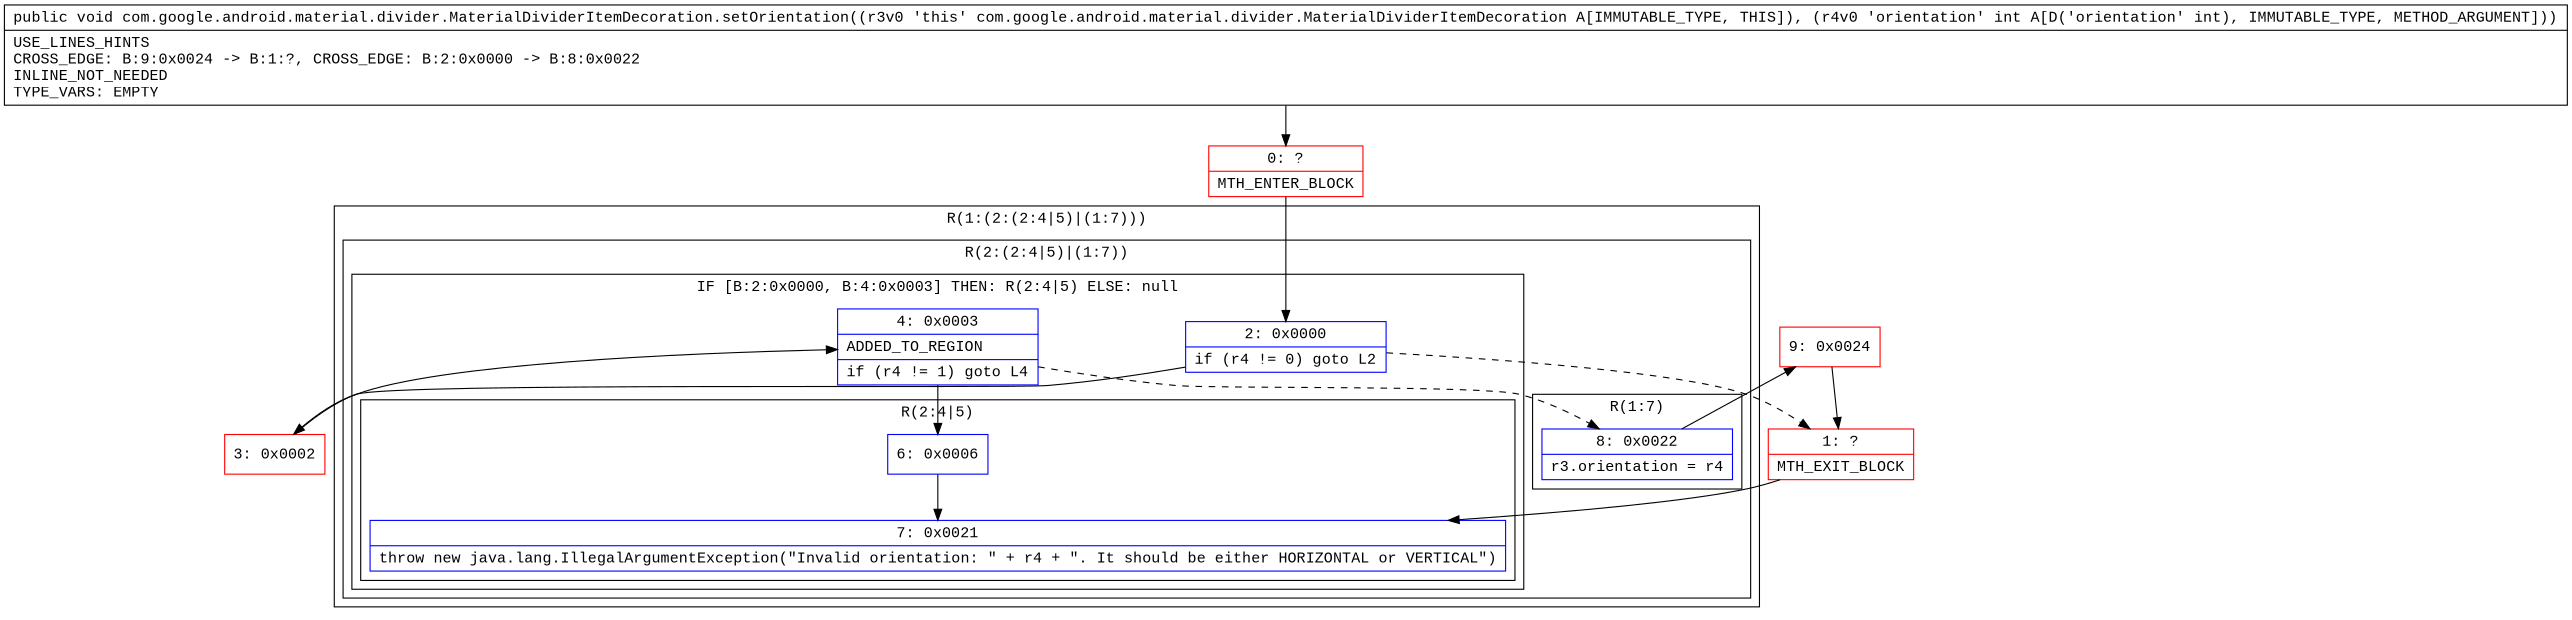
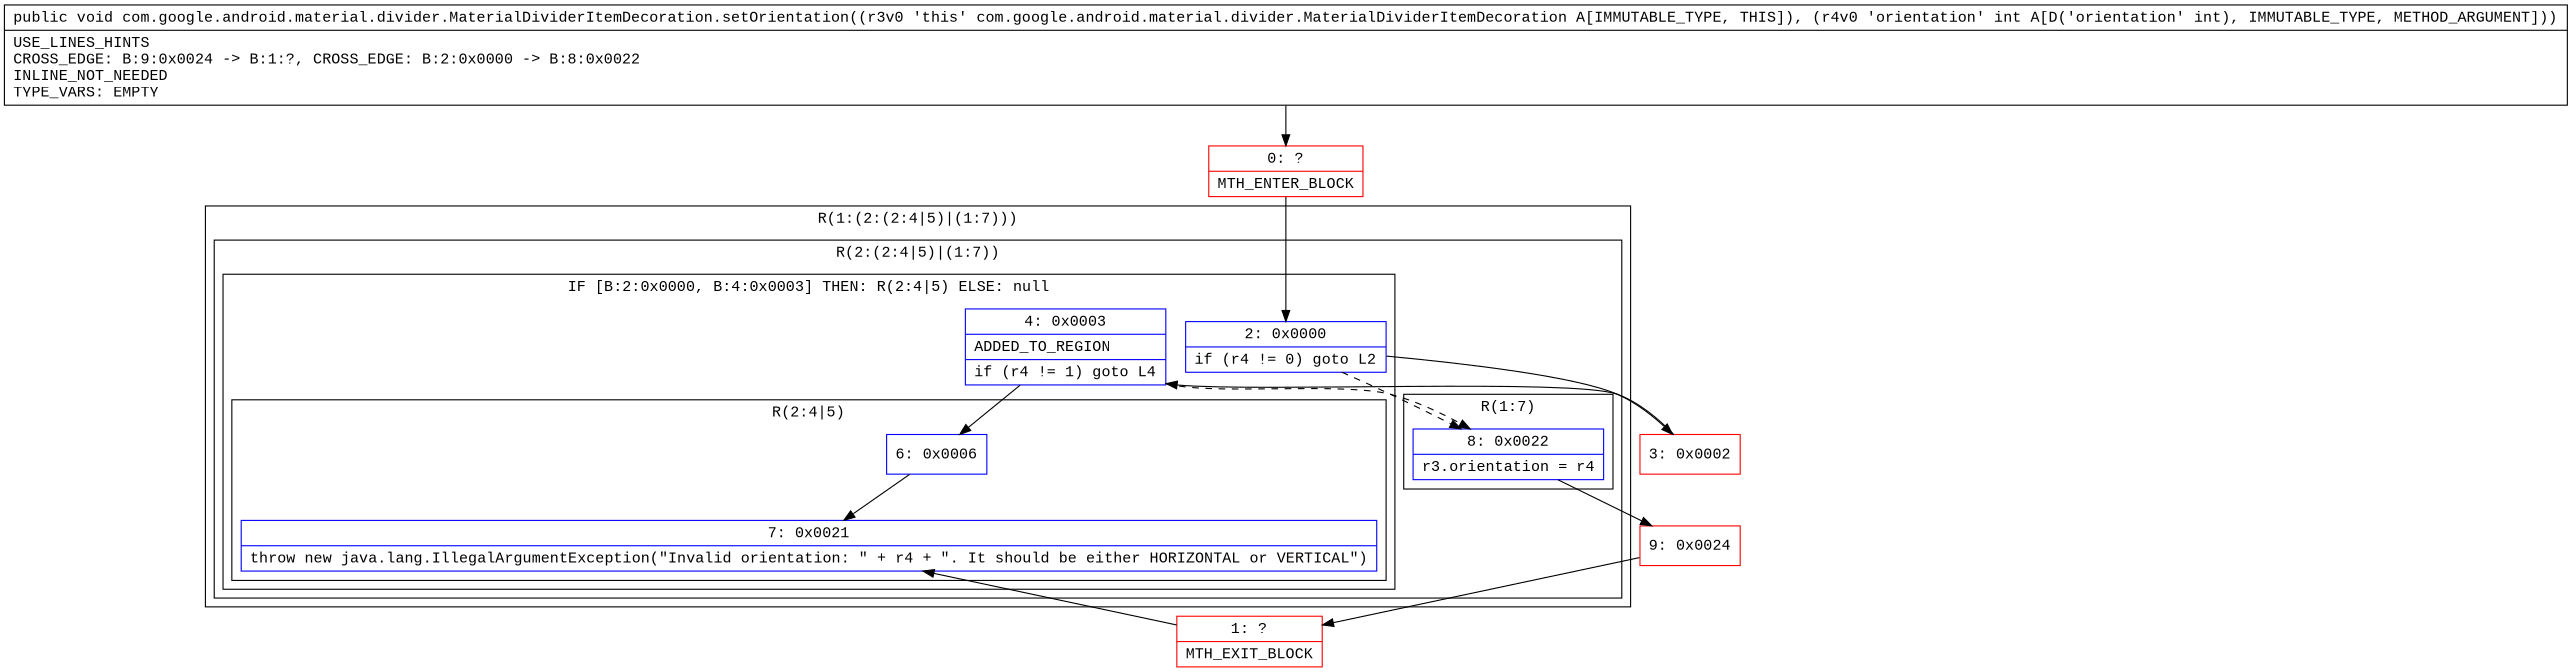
(1598, 369) -> (1397, 397)
